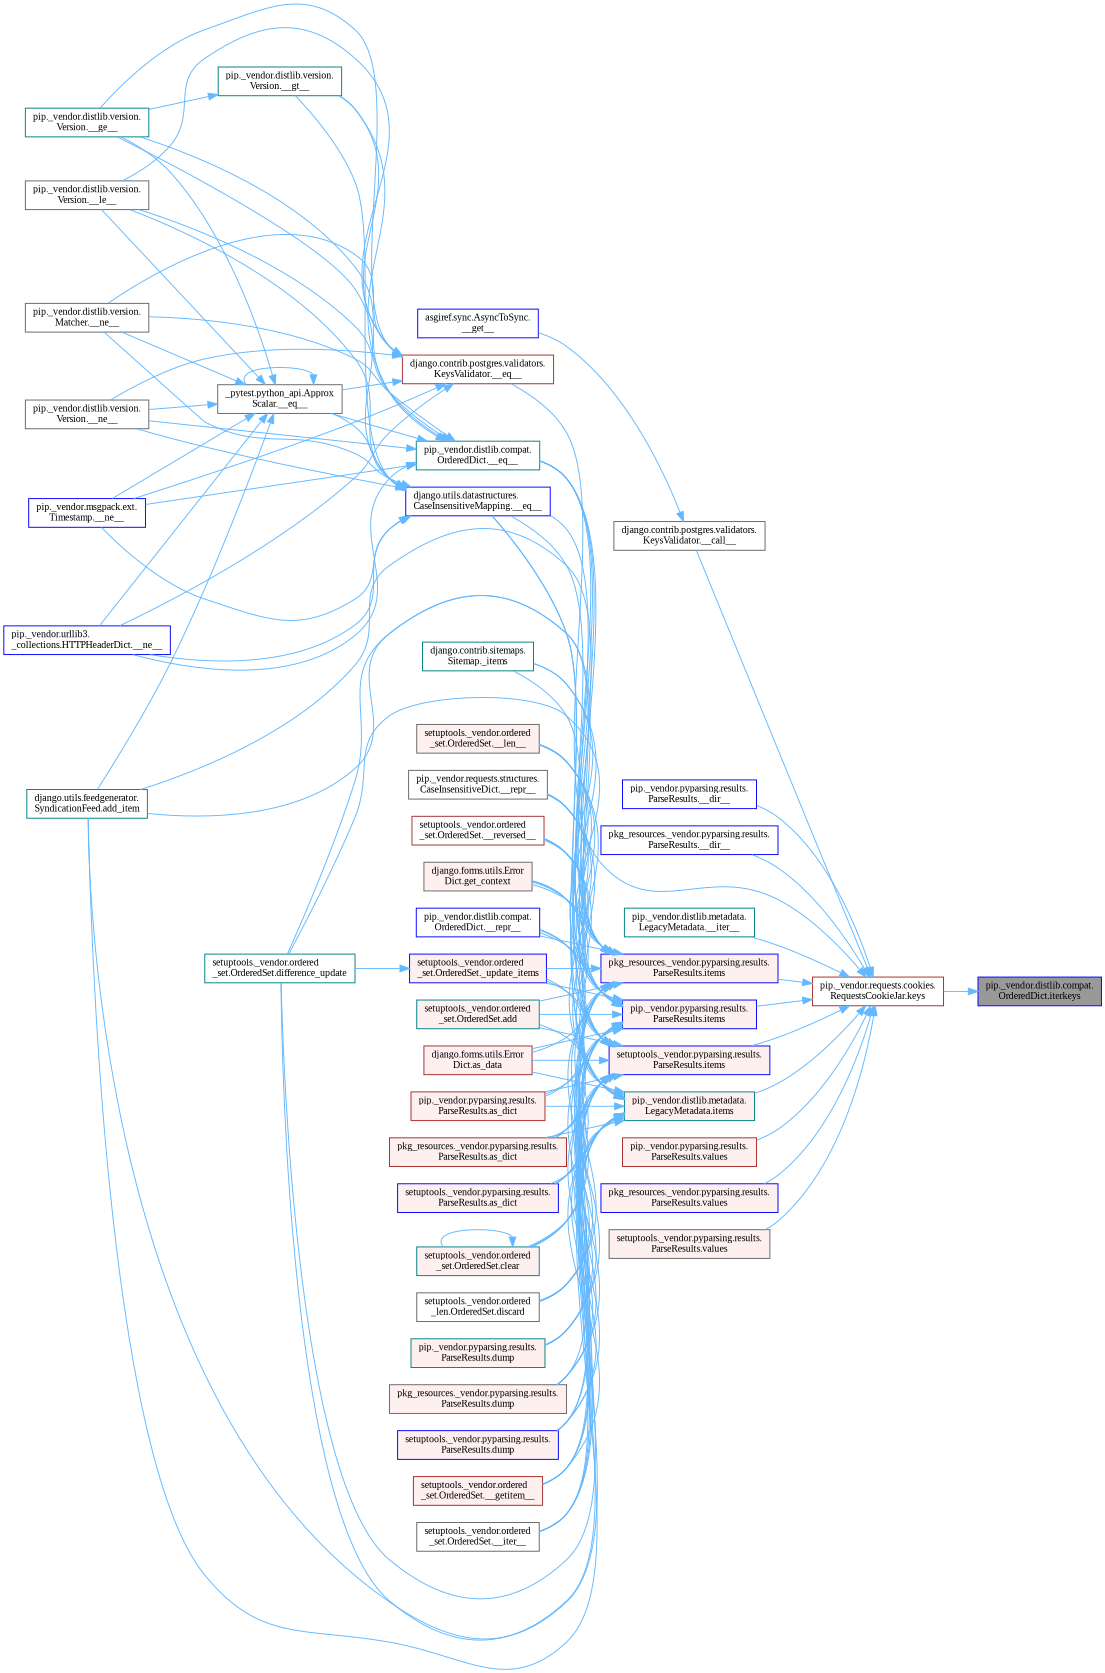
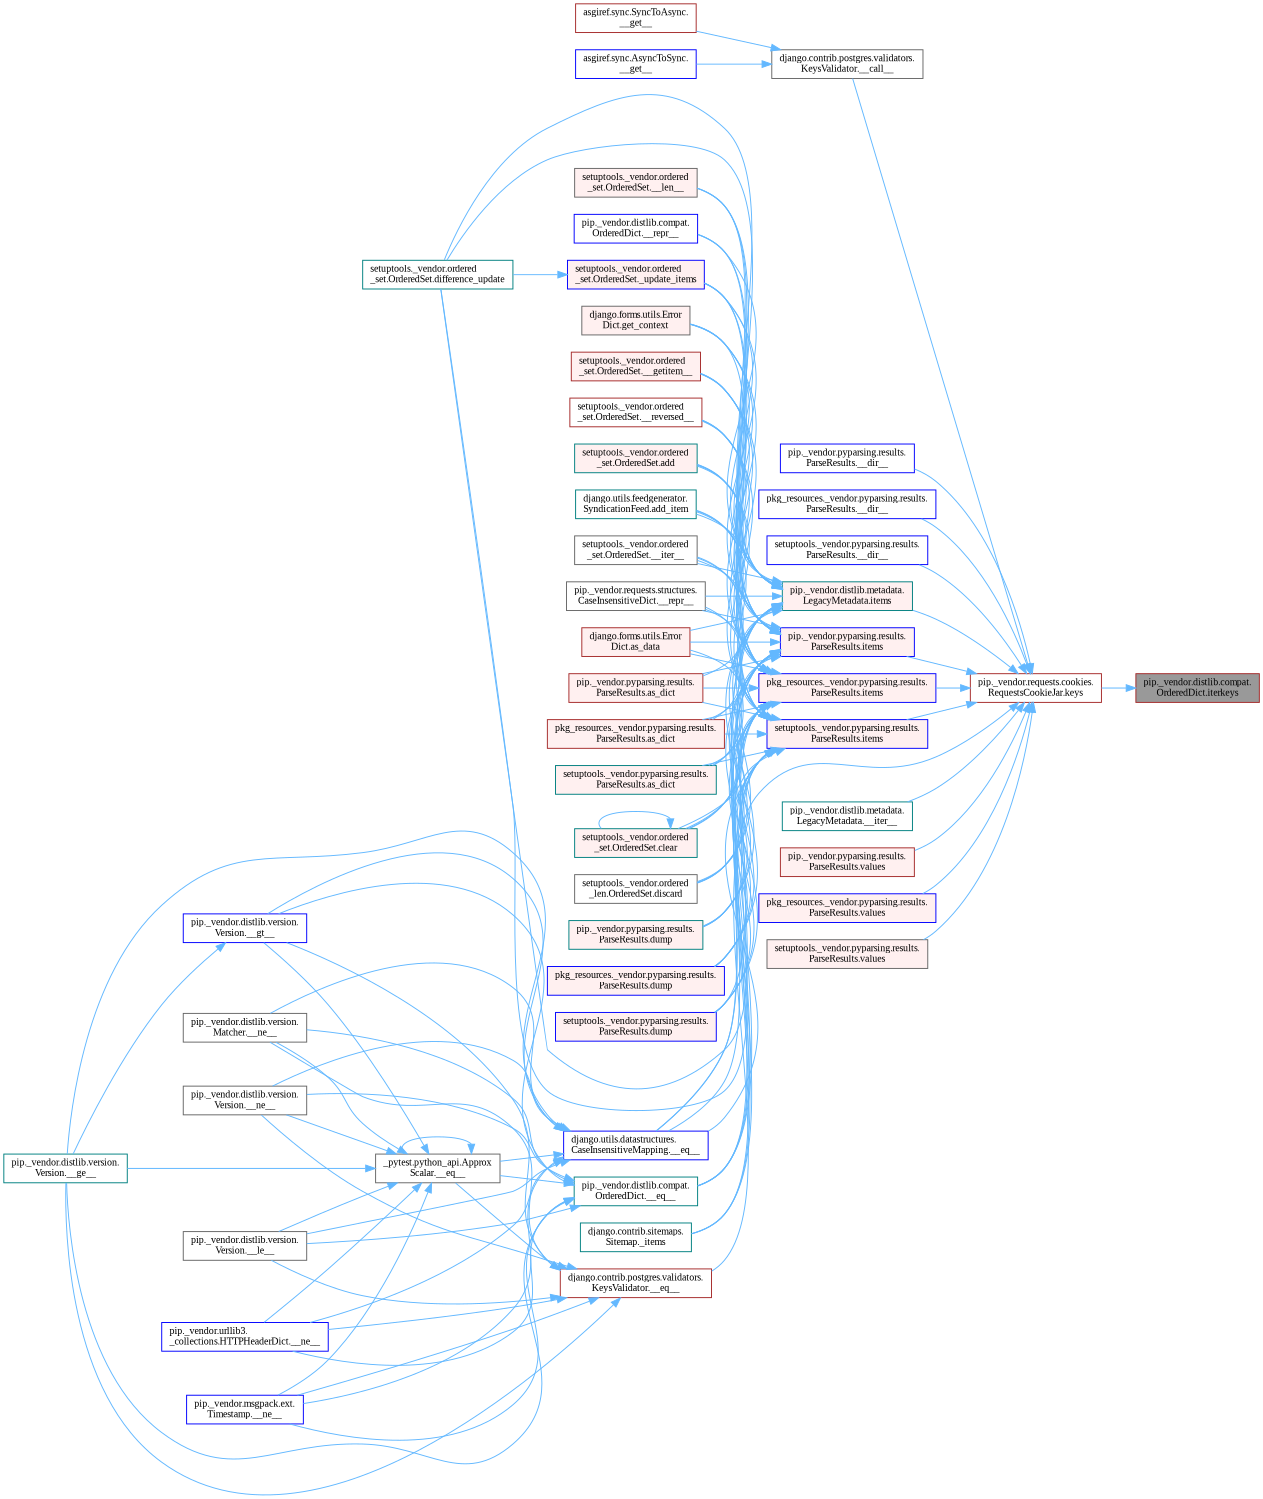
none -> (636, 18)
(280, 81) -> (245, 928)
none -> (847, 550)
(195, 611) -> (345, 1026)
(587, 885) -> none
(583, 979) -> none
(1040, 991) -> (1198, 688)
(478, 1198) -> (636, 780)
(478, 1399) -> (636, 981)
